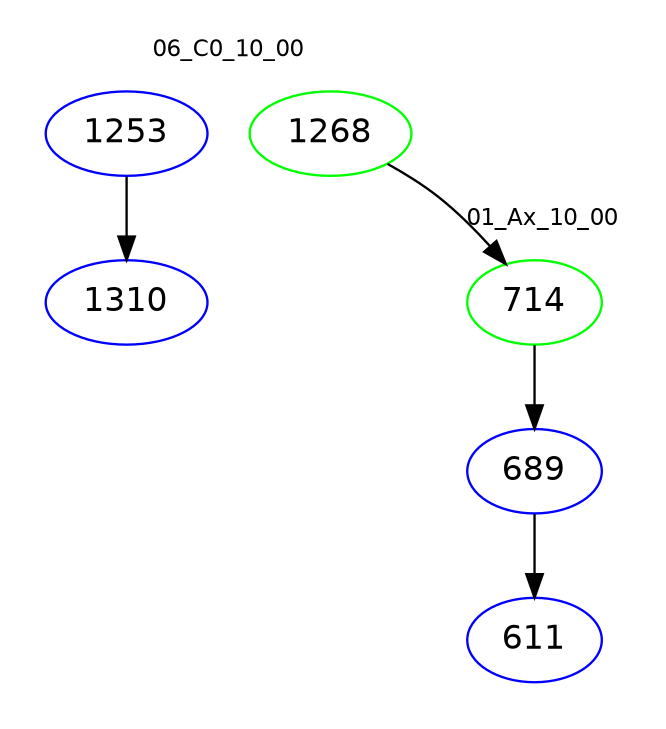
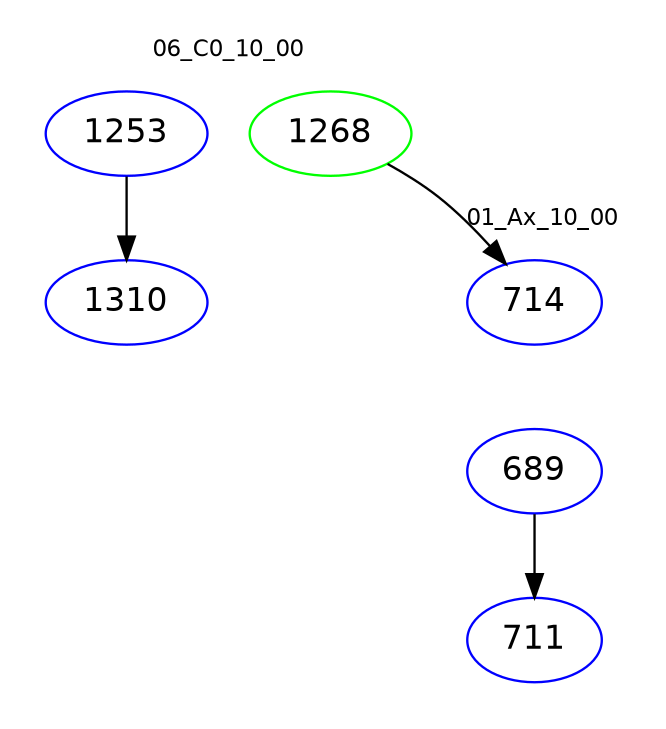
(535, 302) -> (535, 302)
(535, 375) -> none
(535, 640) -> (535, 640)
